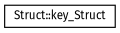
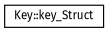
(60, 16) -> (54, 16)
